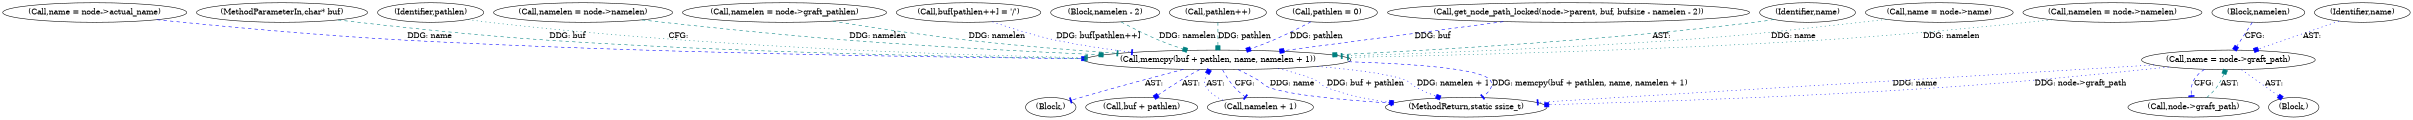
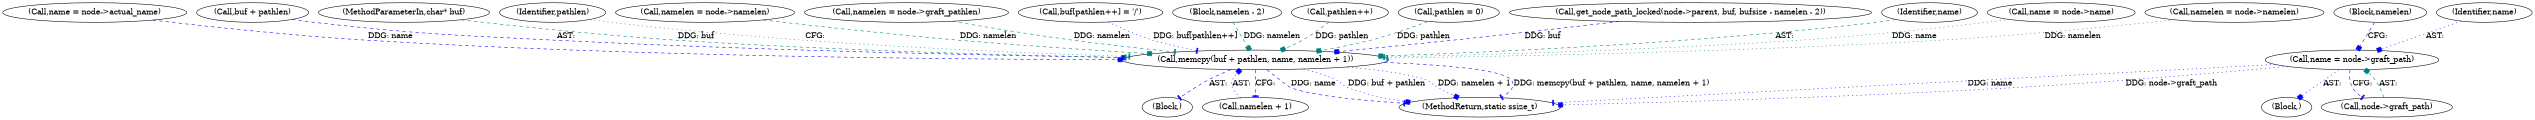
(1282, 36) -> (1376, 39)
(1179, 81) -> (706, 47)
